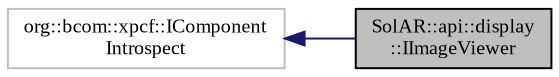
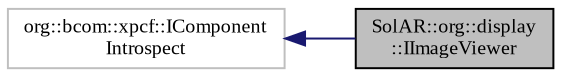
(454, 39) -> (455, 39)
